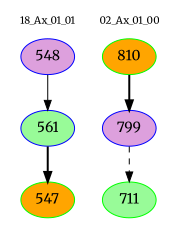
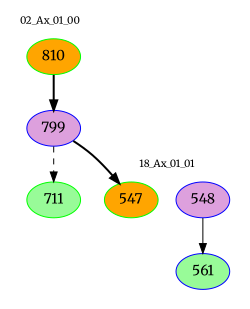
(48, 159) -> (103, 165)
